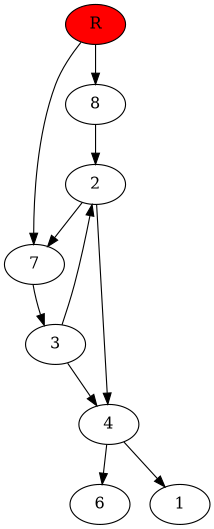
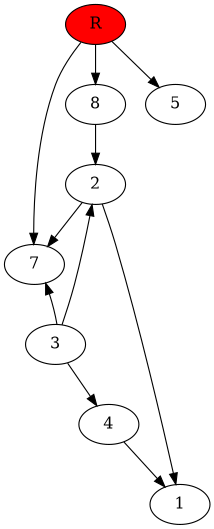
none -> (176, 104)
(102, 299) -> (141, 338)
(36, 300) -> (54, 309)
(100, 504) -> none
